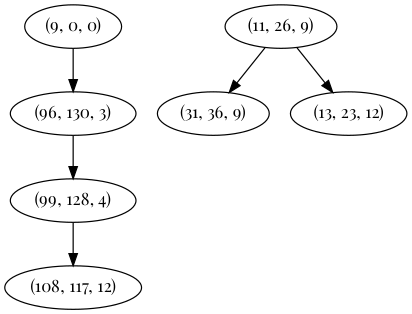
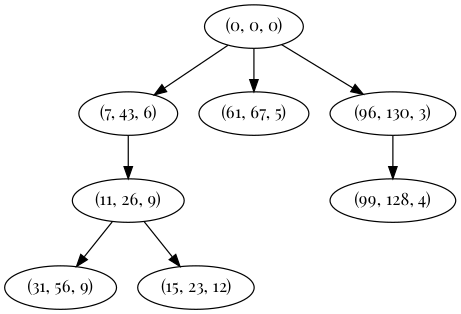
(73, 27) -> (254, 27)
none -> (128, 114)
(213, 114) -> (61, 288)
none -> (254, 114)
(349, 114) -> (196, 288)
(73, 288) -> none
